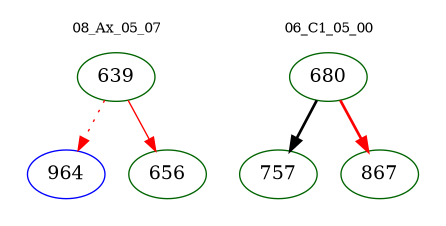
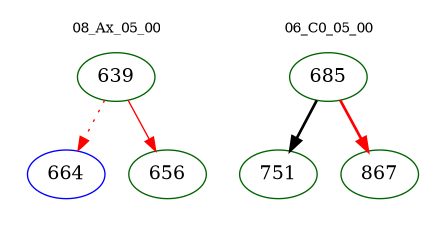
(117, 29) -> (117, 29)
(329, 29) -> (329, 29)
(328, 77) -> (328, 77)
(66, 174) -> (66, 174)
(278, 174) -> (278, 174)
